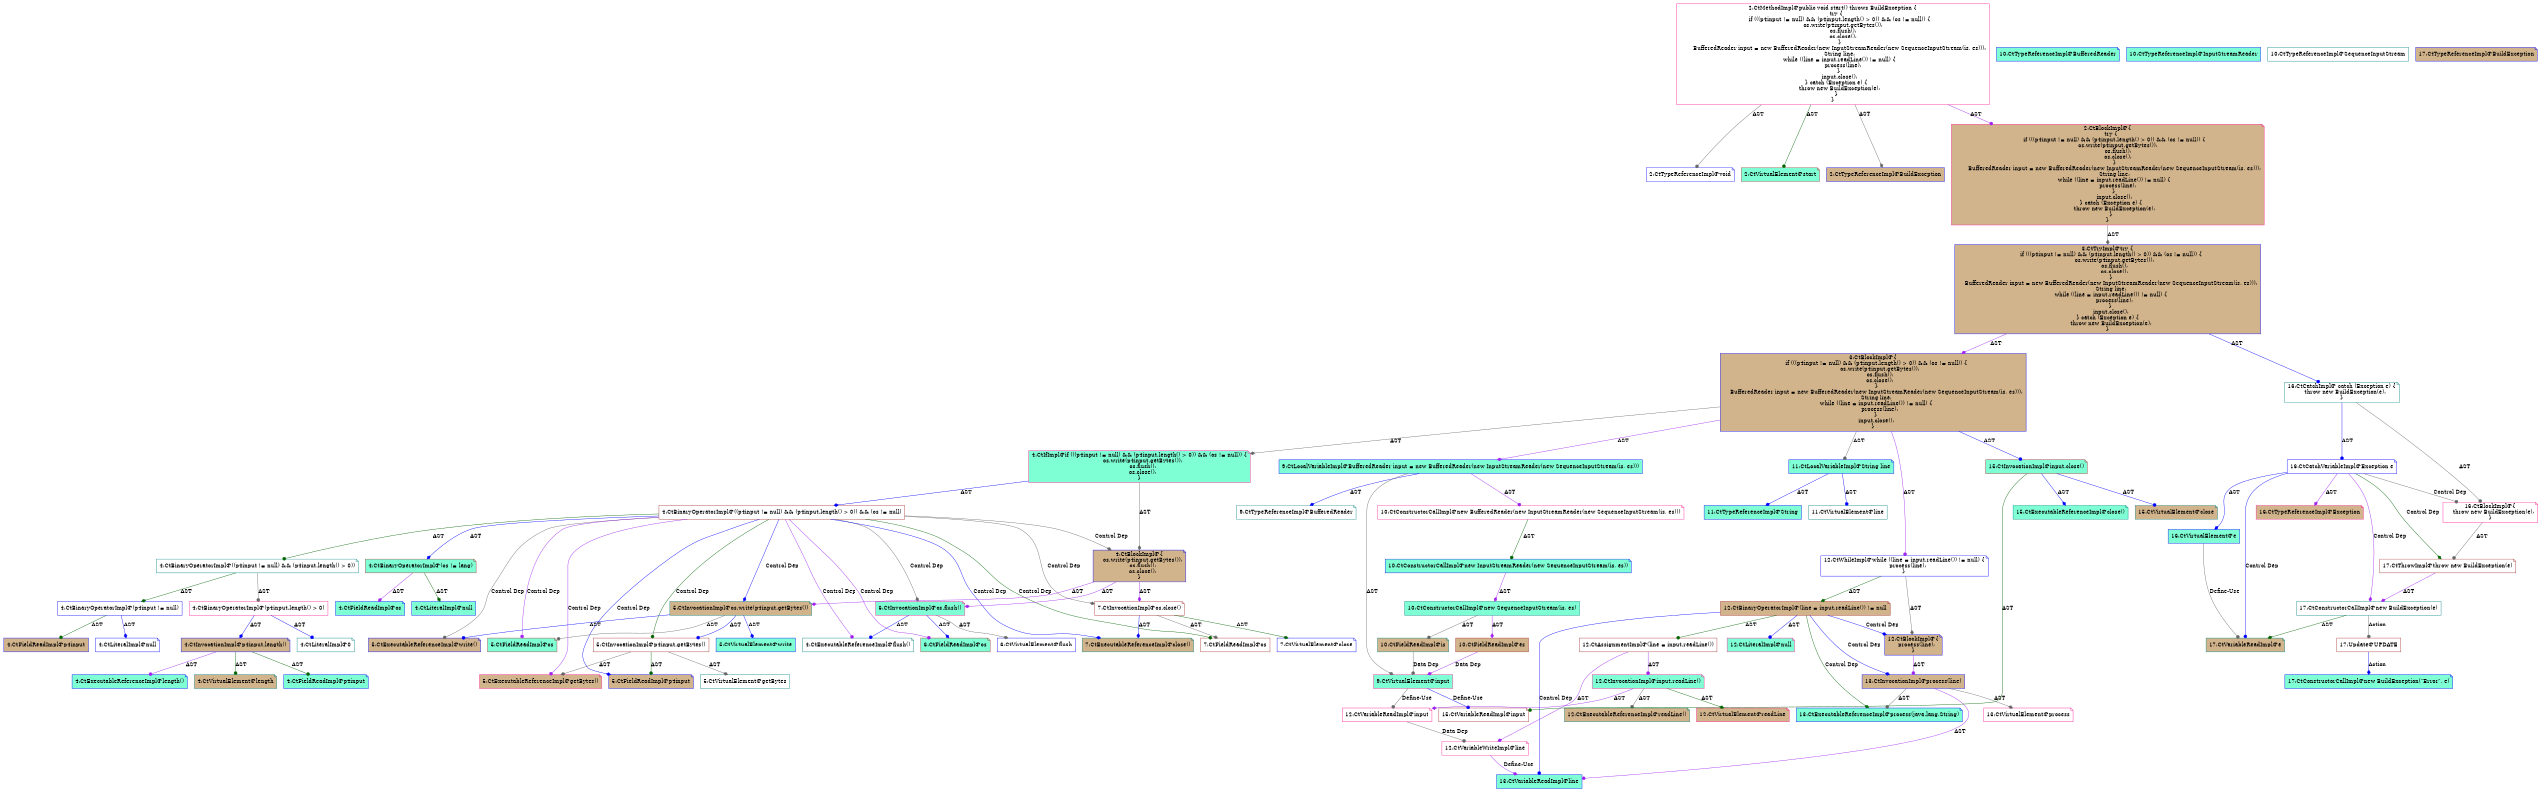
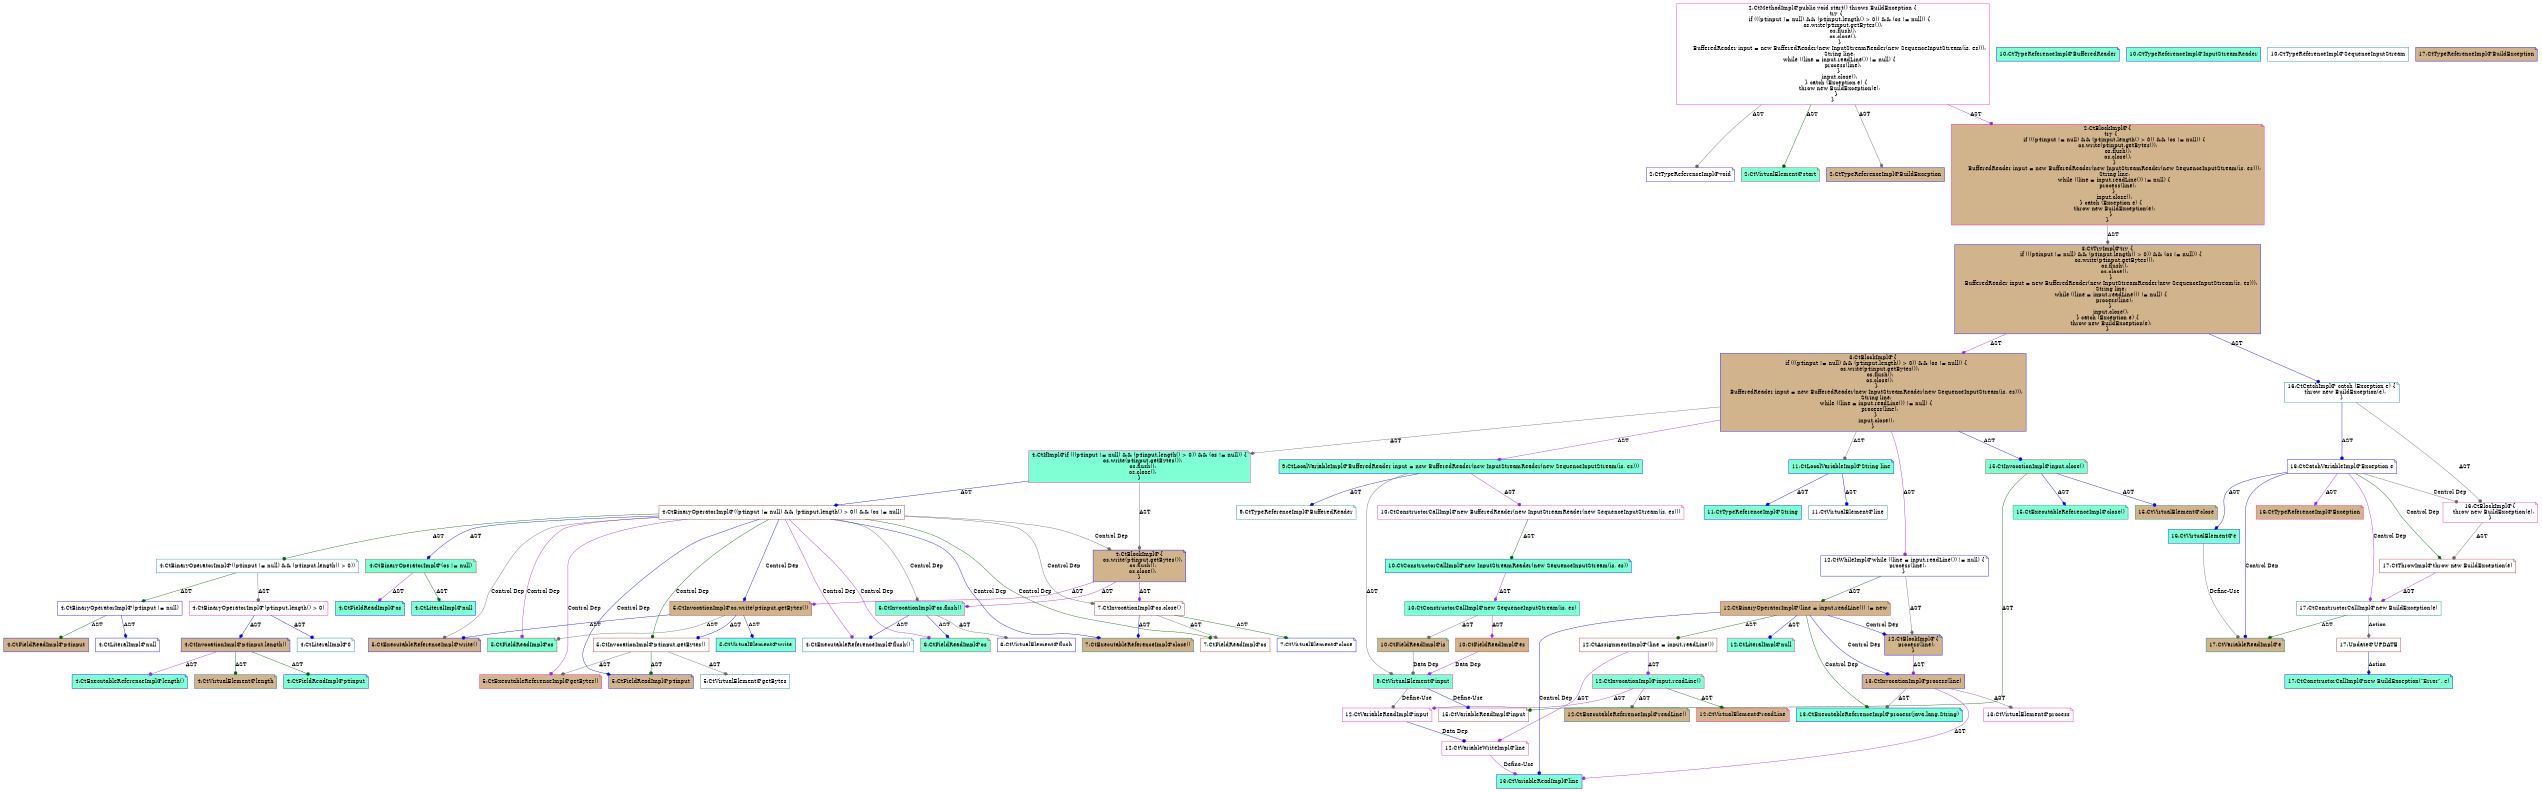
(421, 566) -> (421, 566)
(741, 608) -> (741, 608)
(1805, 608) -> (1805, 608)
(2369, 625) -> (2369, 625)
(1435, 731) -> (1435, 731)
